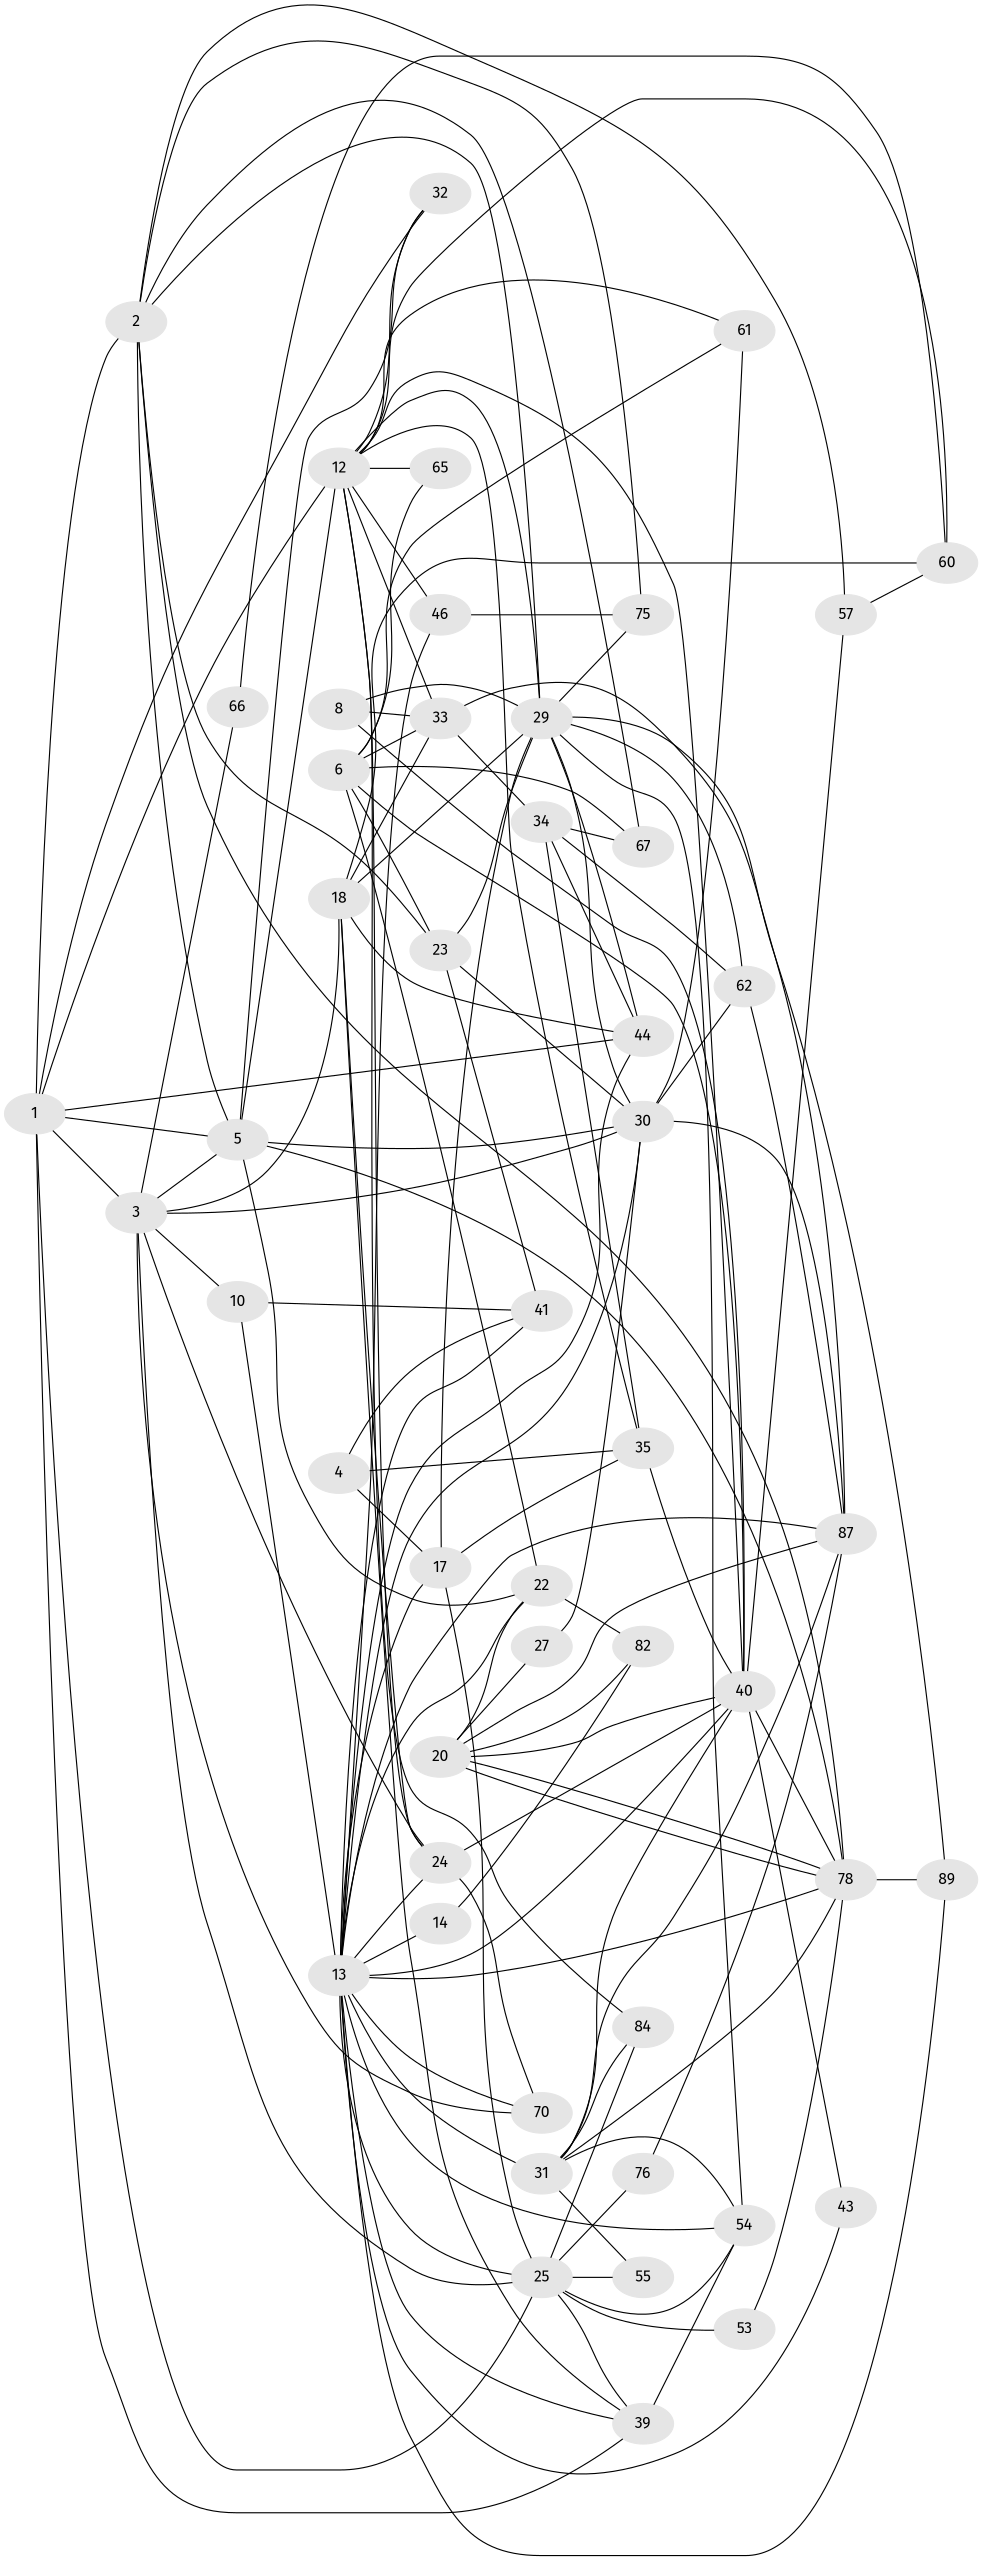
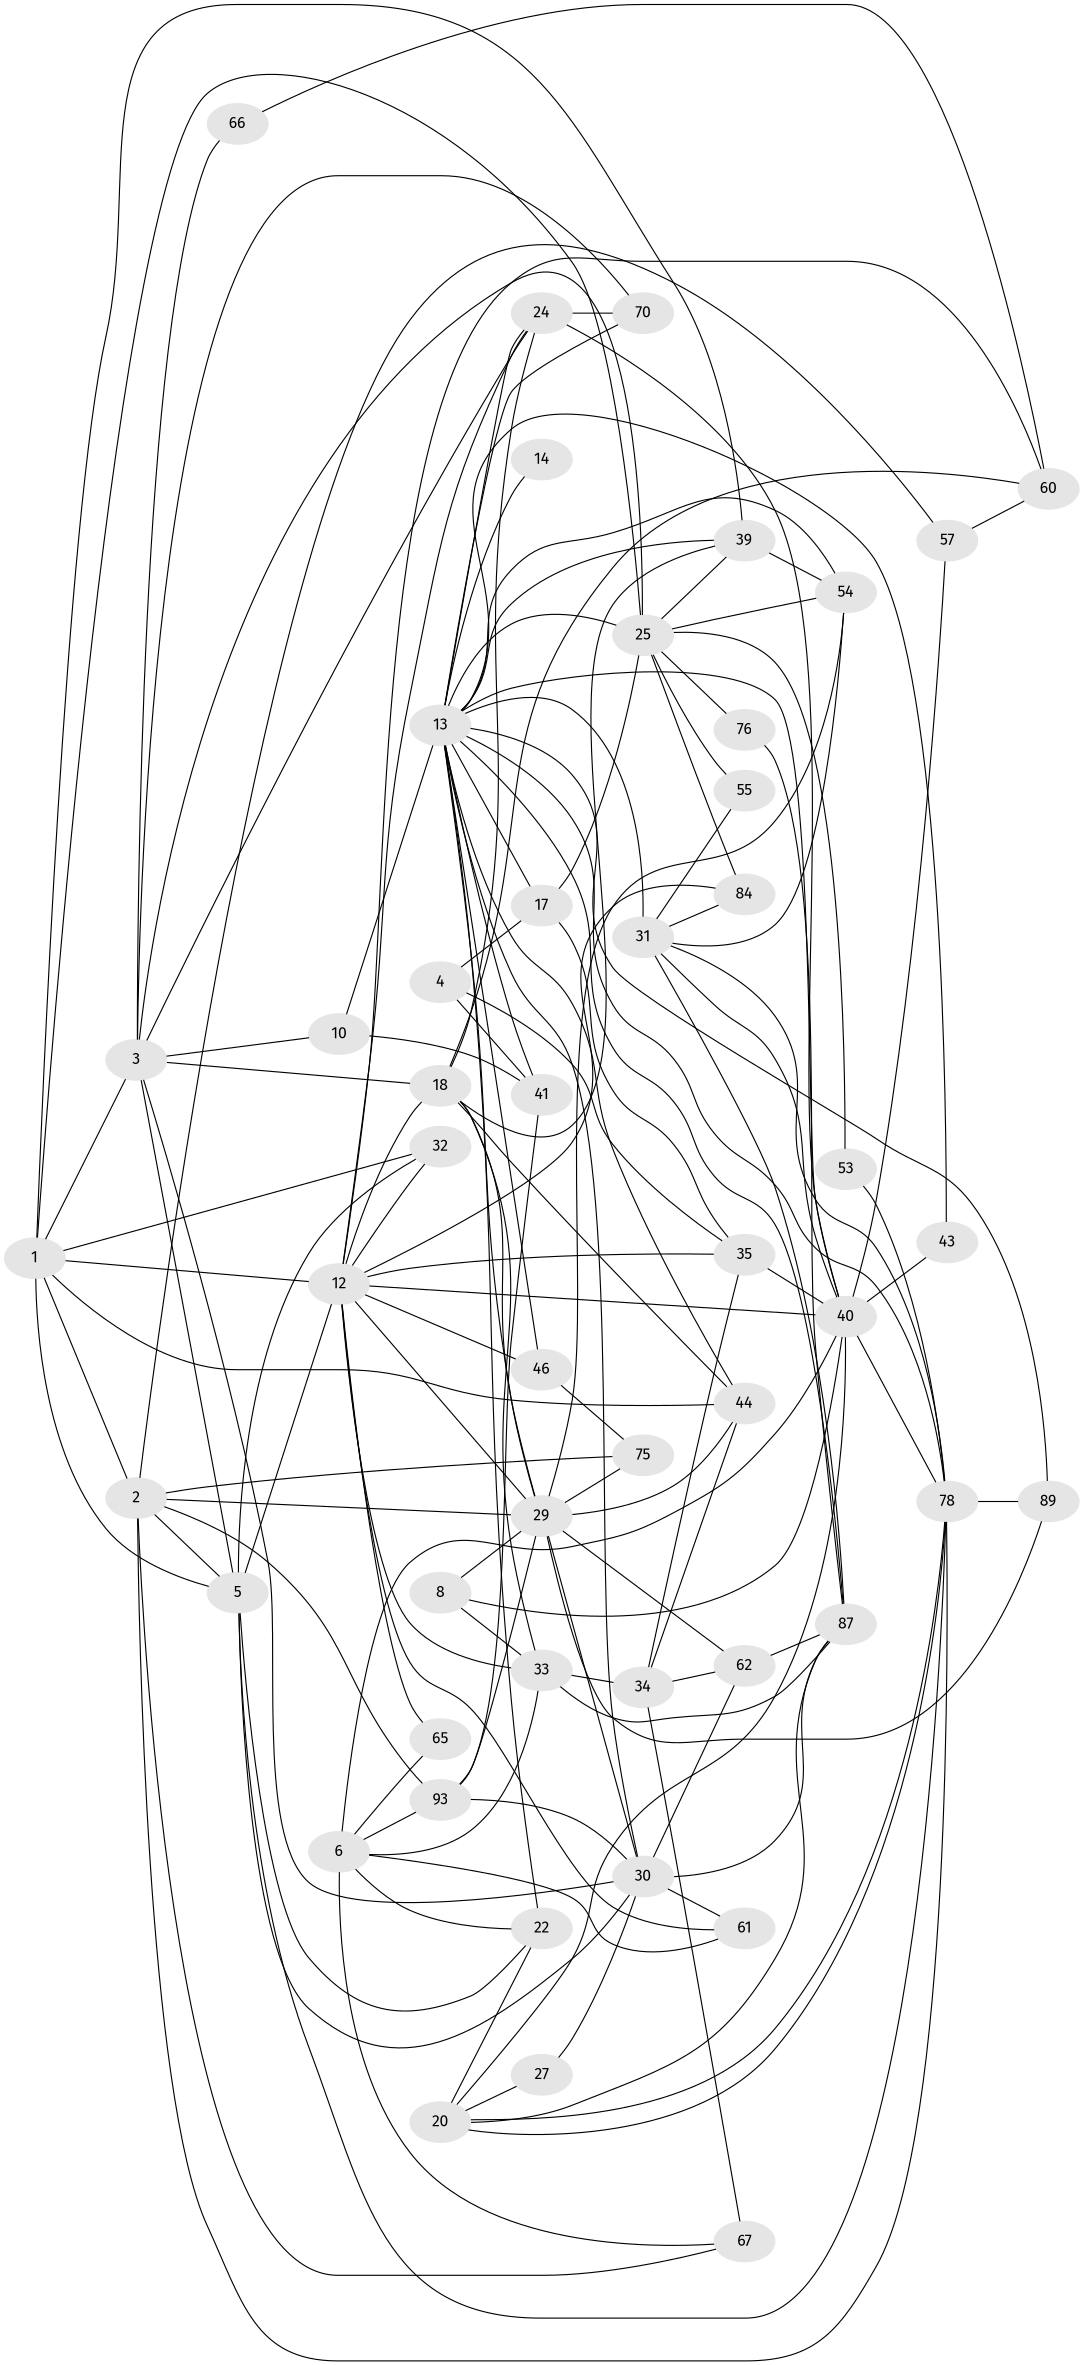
(440, 950) -> (440, 1800)
(458, 1139) -> (484, 1122)
none -> (380, 1171)
(643, 1647) -> none
